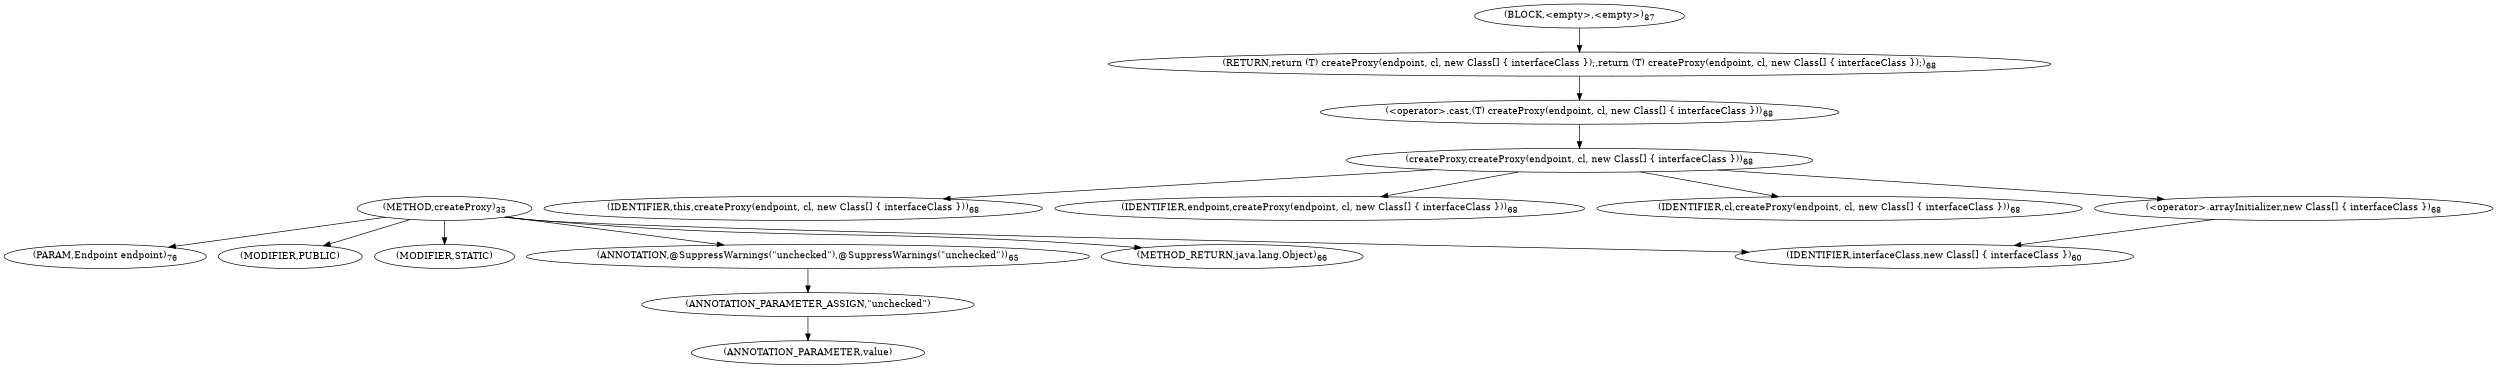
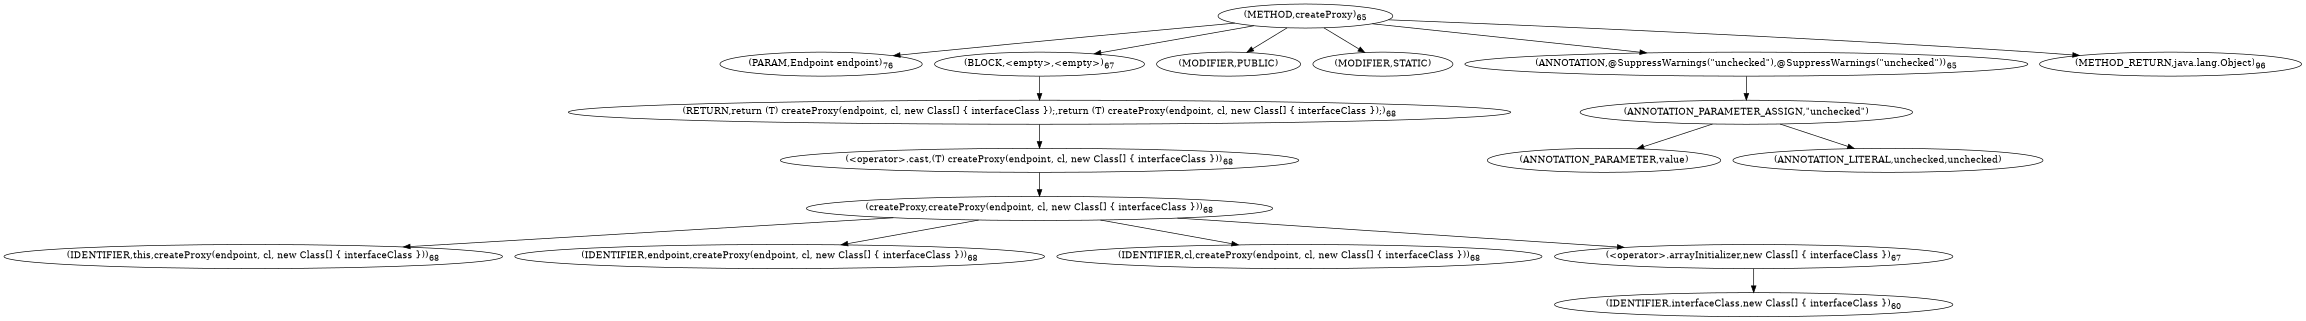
(1650, 15) -> (1110, 63)
none -> (1888, 160)
(501, 207) -> (1362, 15)
(2436, 207) -> (1896, 256)
(1123, 238) -> (1177, 39)
(1322, 256) -> (2261, 63)
